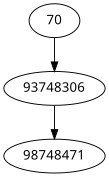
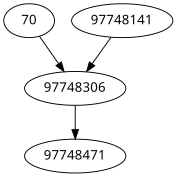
none -> (122, 21)
(54, 88) -> (75, 88)
(54, 156) -> (75, 156)
